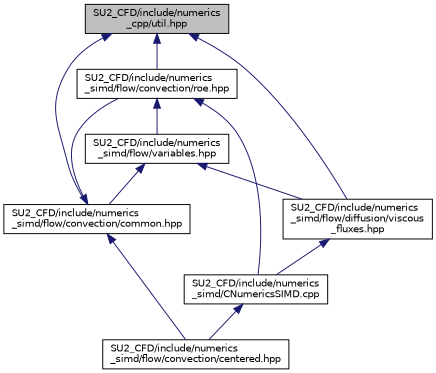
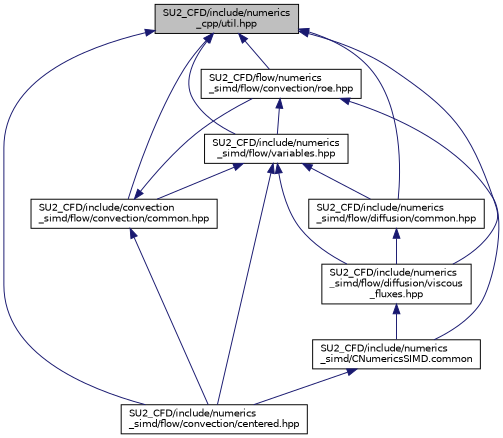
(157, 84) -> (281, 84)
none -> (192, 96)
none -> (397, 214)
none -> (4, 218)
(97, 219) -> (124, 214)
none -> (244, 289)
(256, 289) -> (397, 354)
